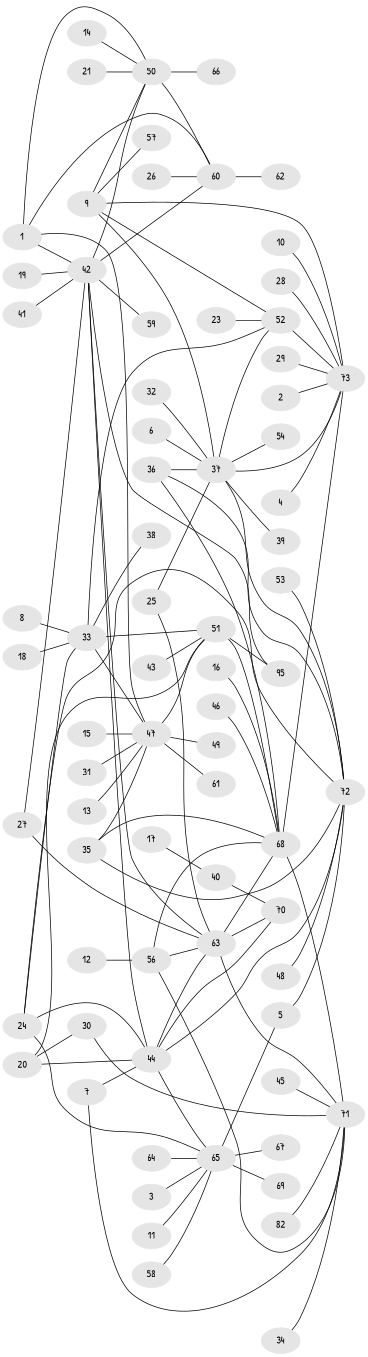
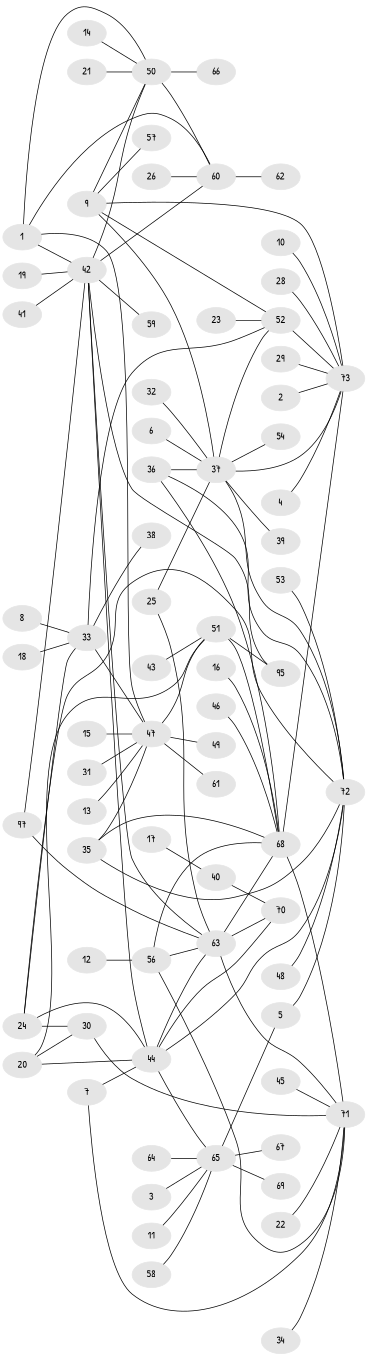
(151, 633) -> none
(22, 825) -> (22, 825)
(97, 1128) -> (55, 1026)
(281, 1225) -> (281, 1225)
